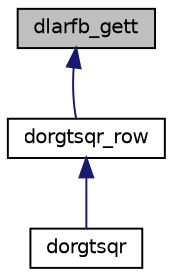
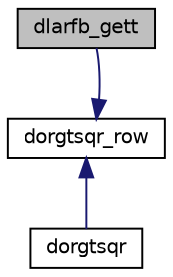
(73, 93) -> (99, 74)
